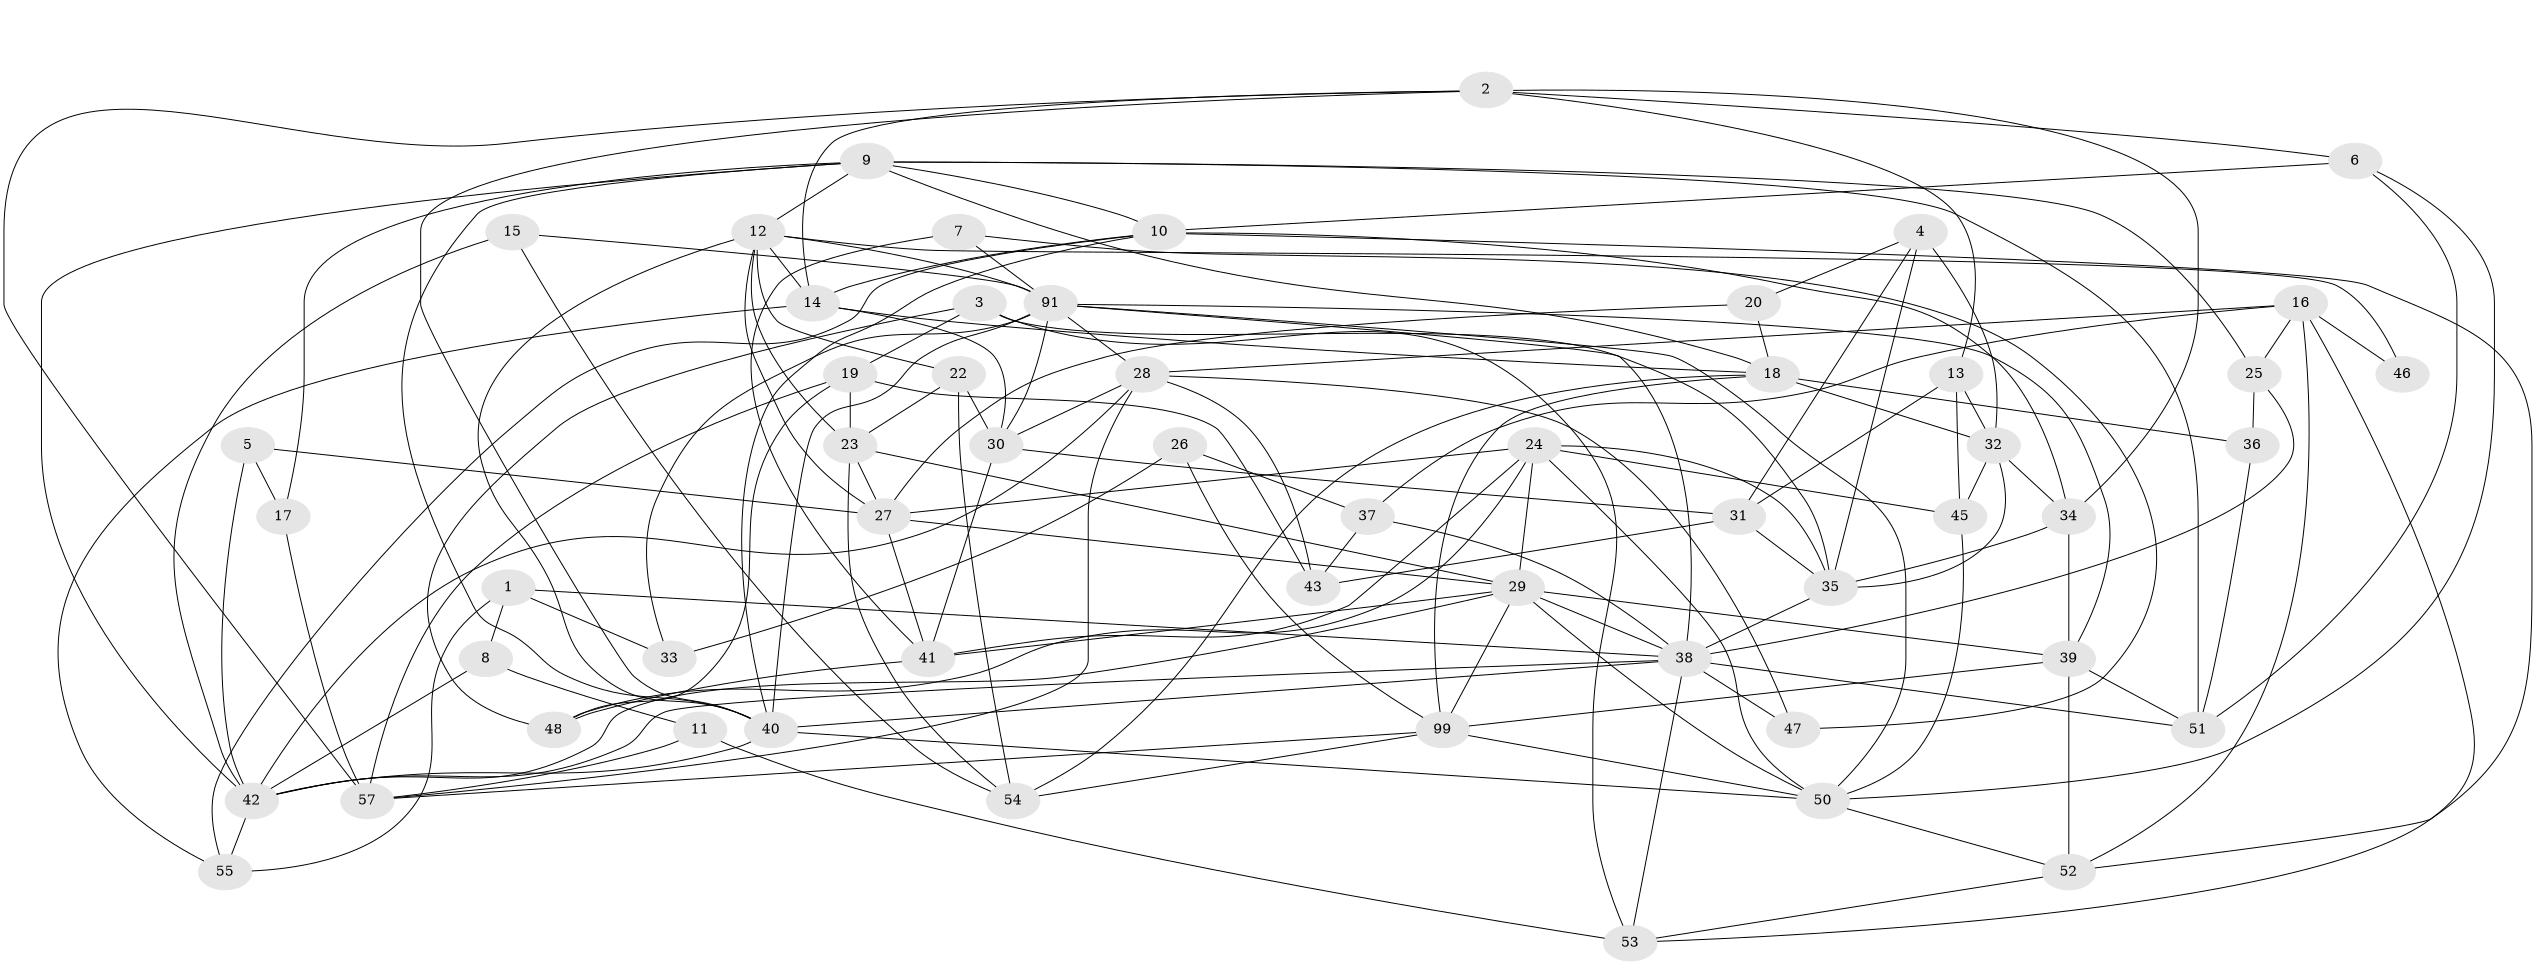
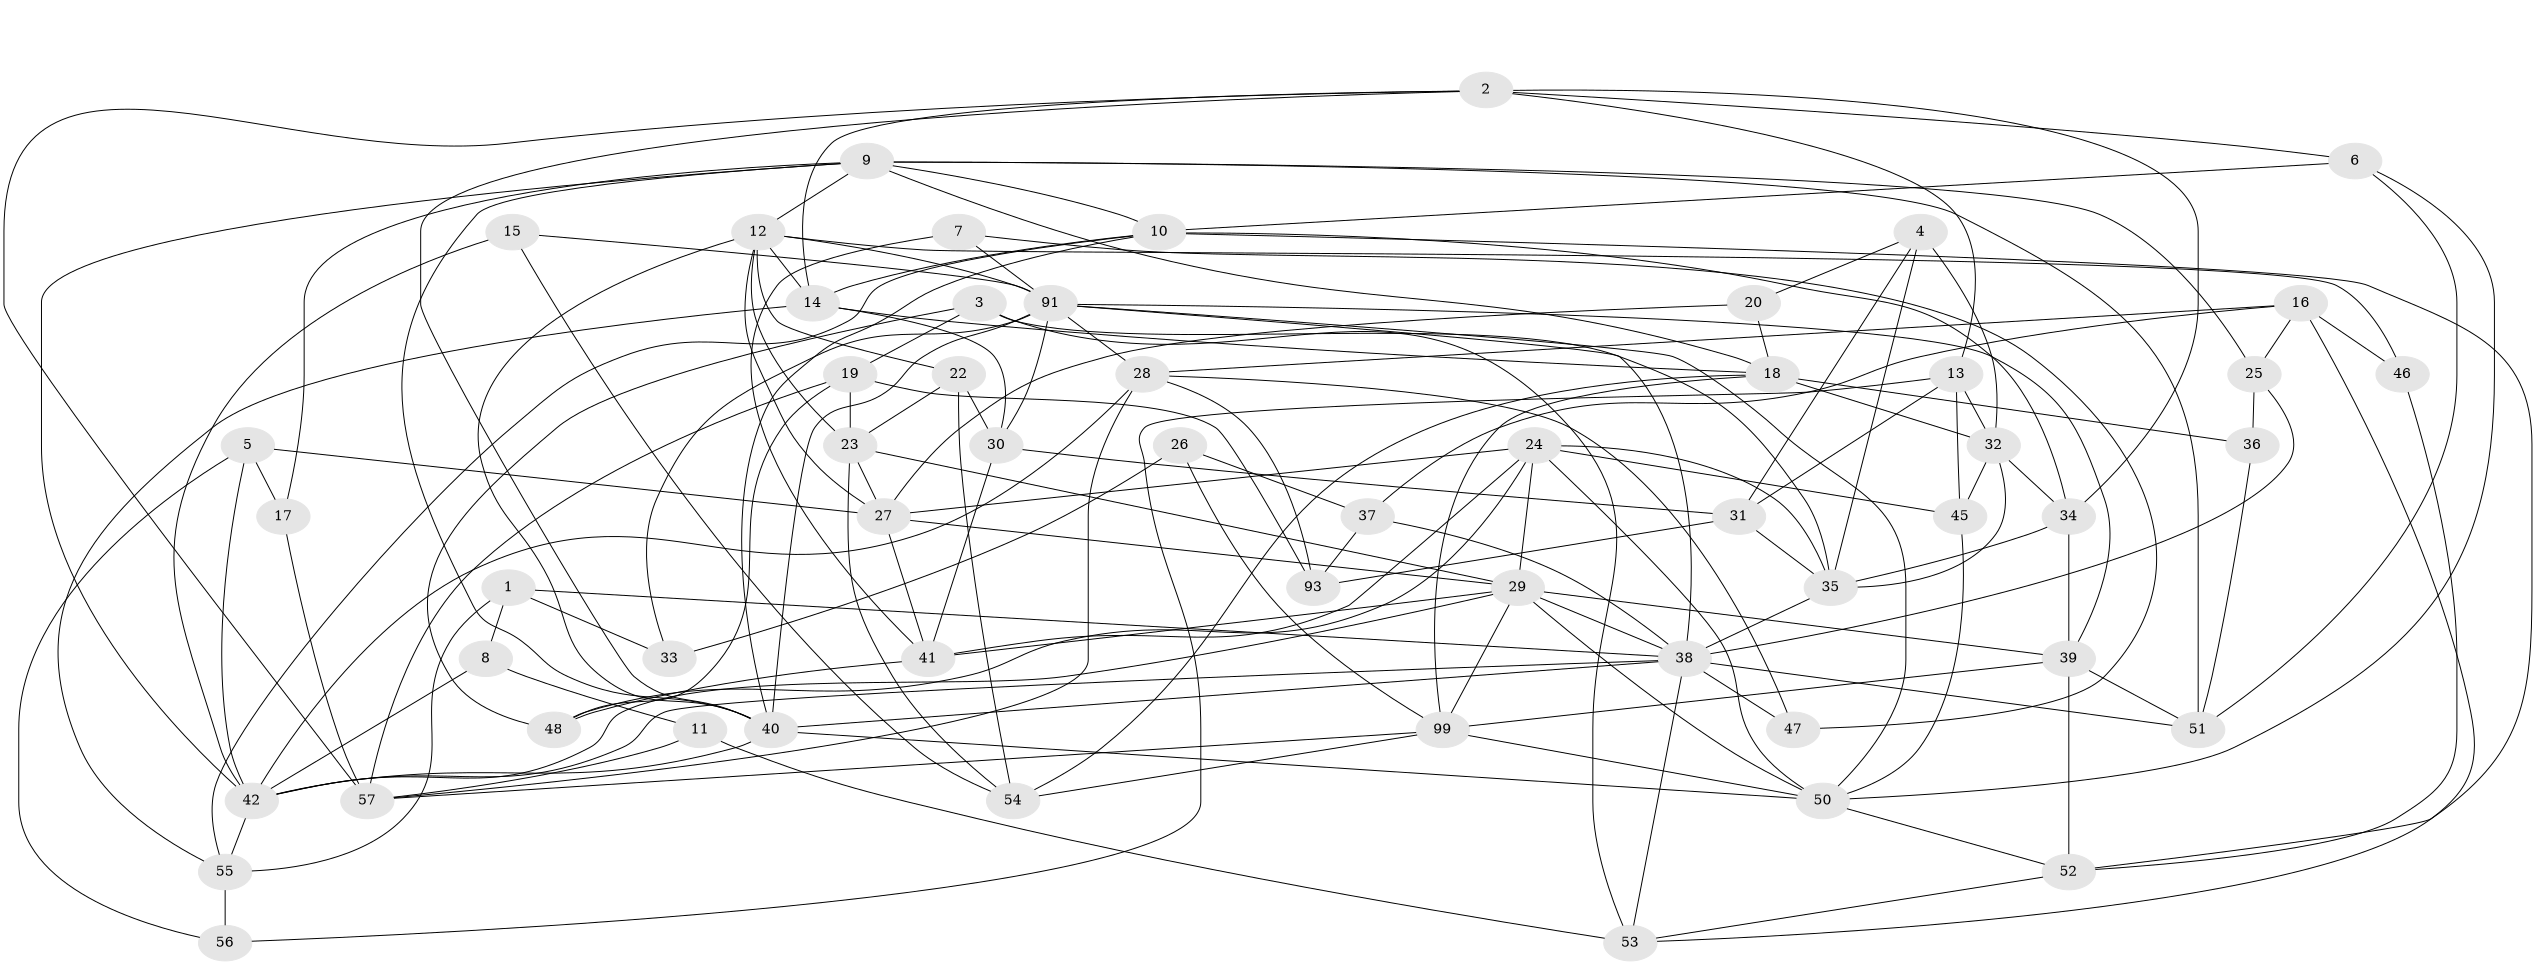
(1069, 410) -> none
(1313, 588) -> (1313, 588)
(2285, 631) -> (2450, 768)
none -> (225, 943)
